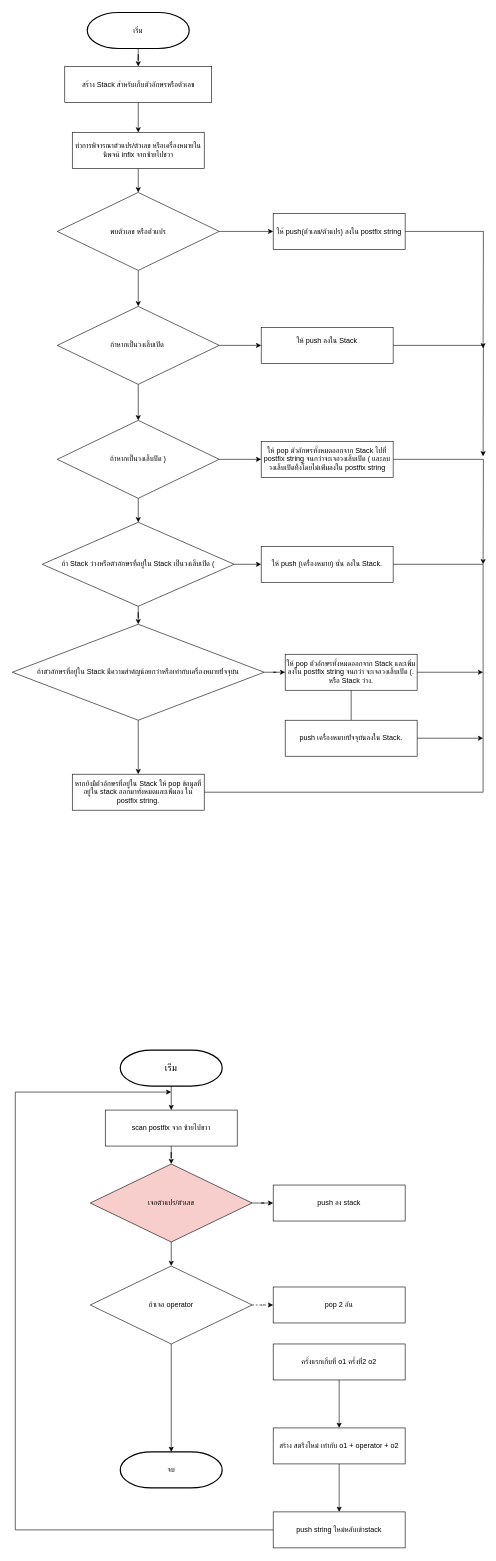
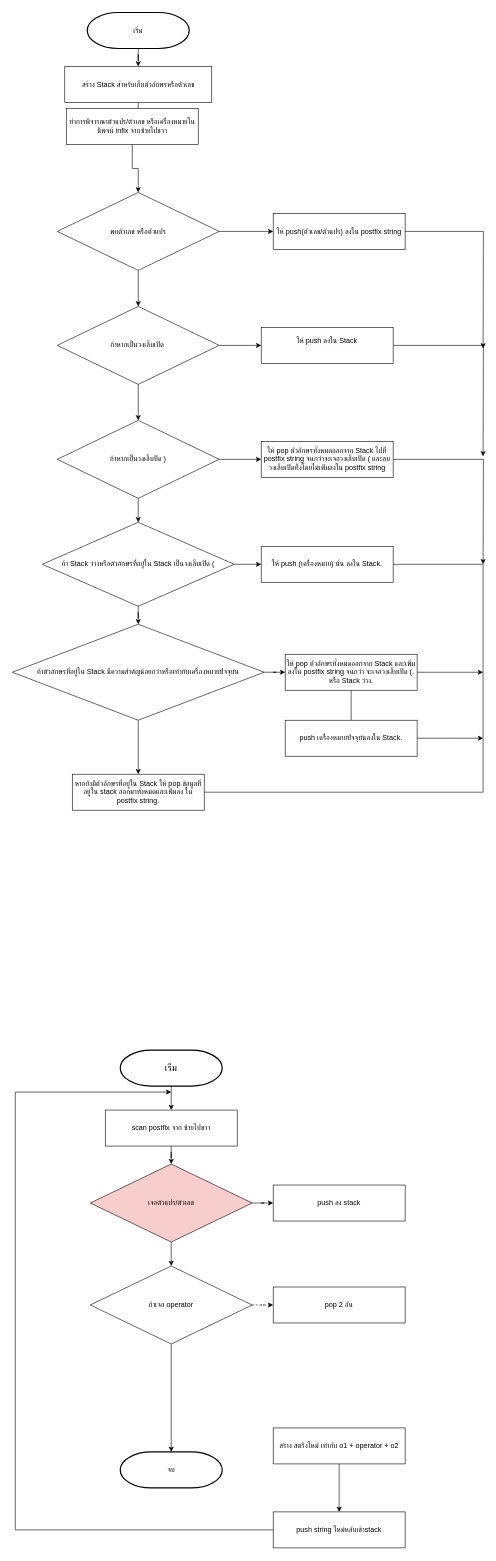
(138, 150) -> (132, 126)
(339, 1362) -> none
(339, 1422) -> none
